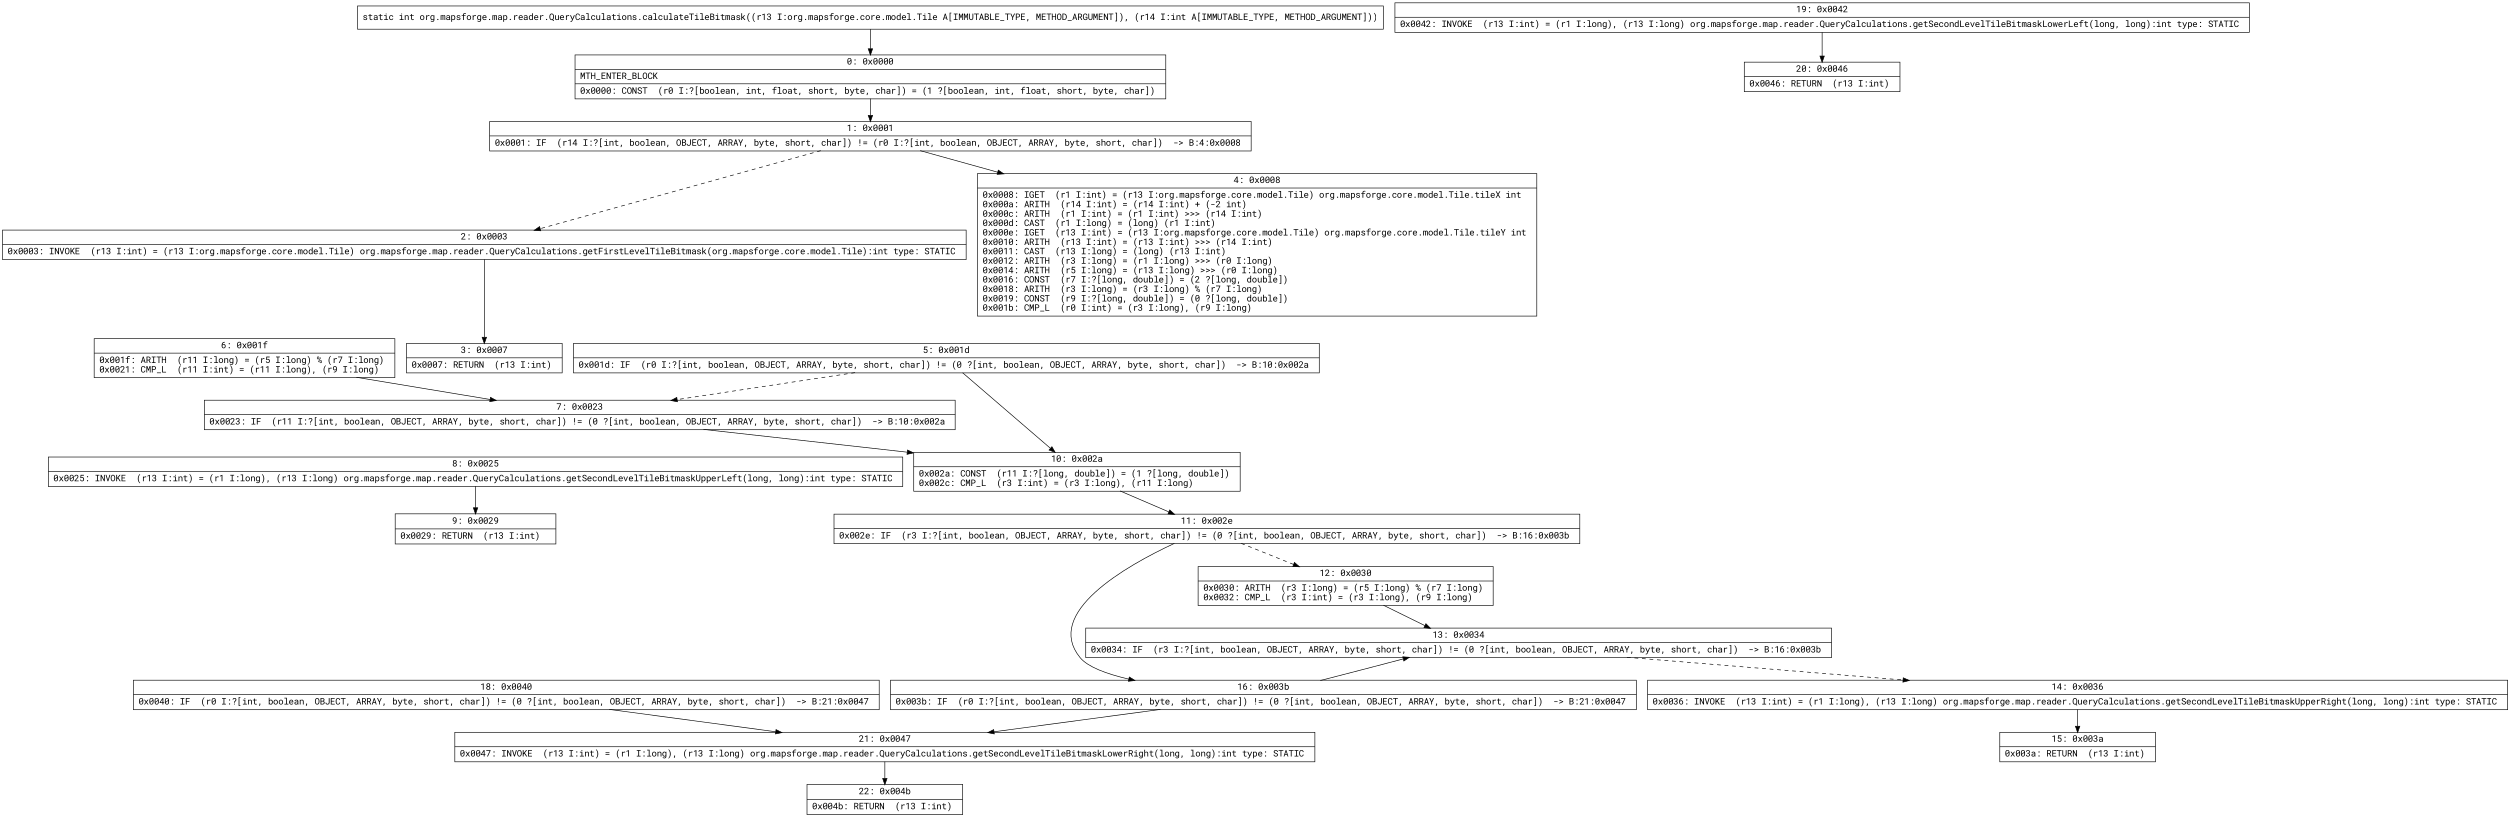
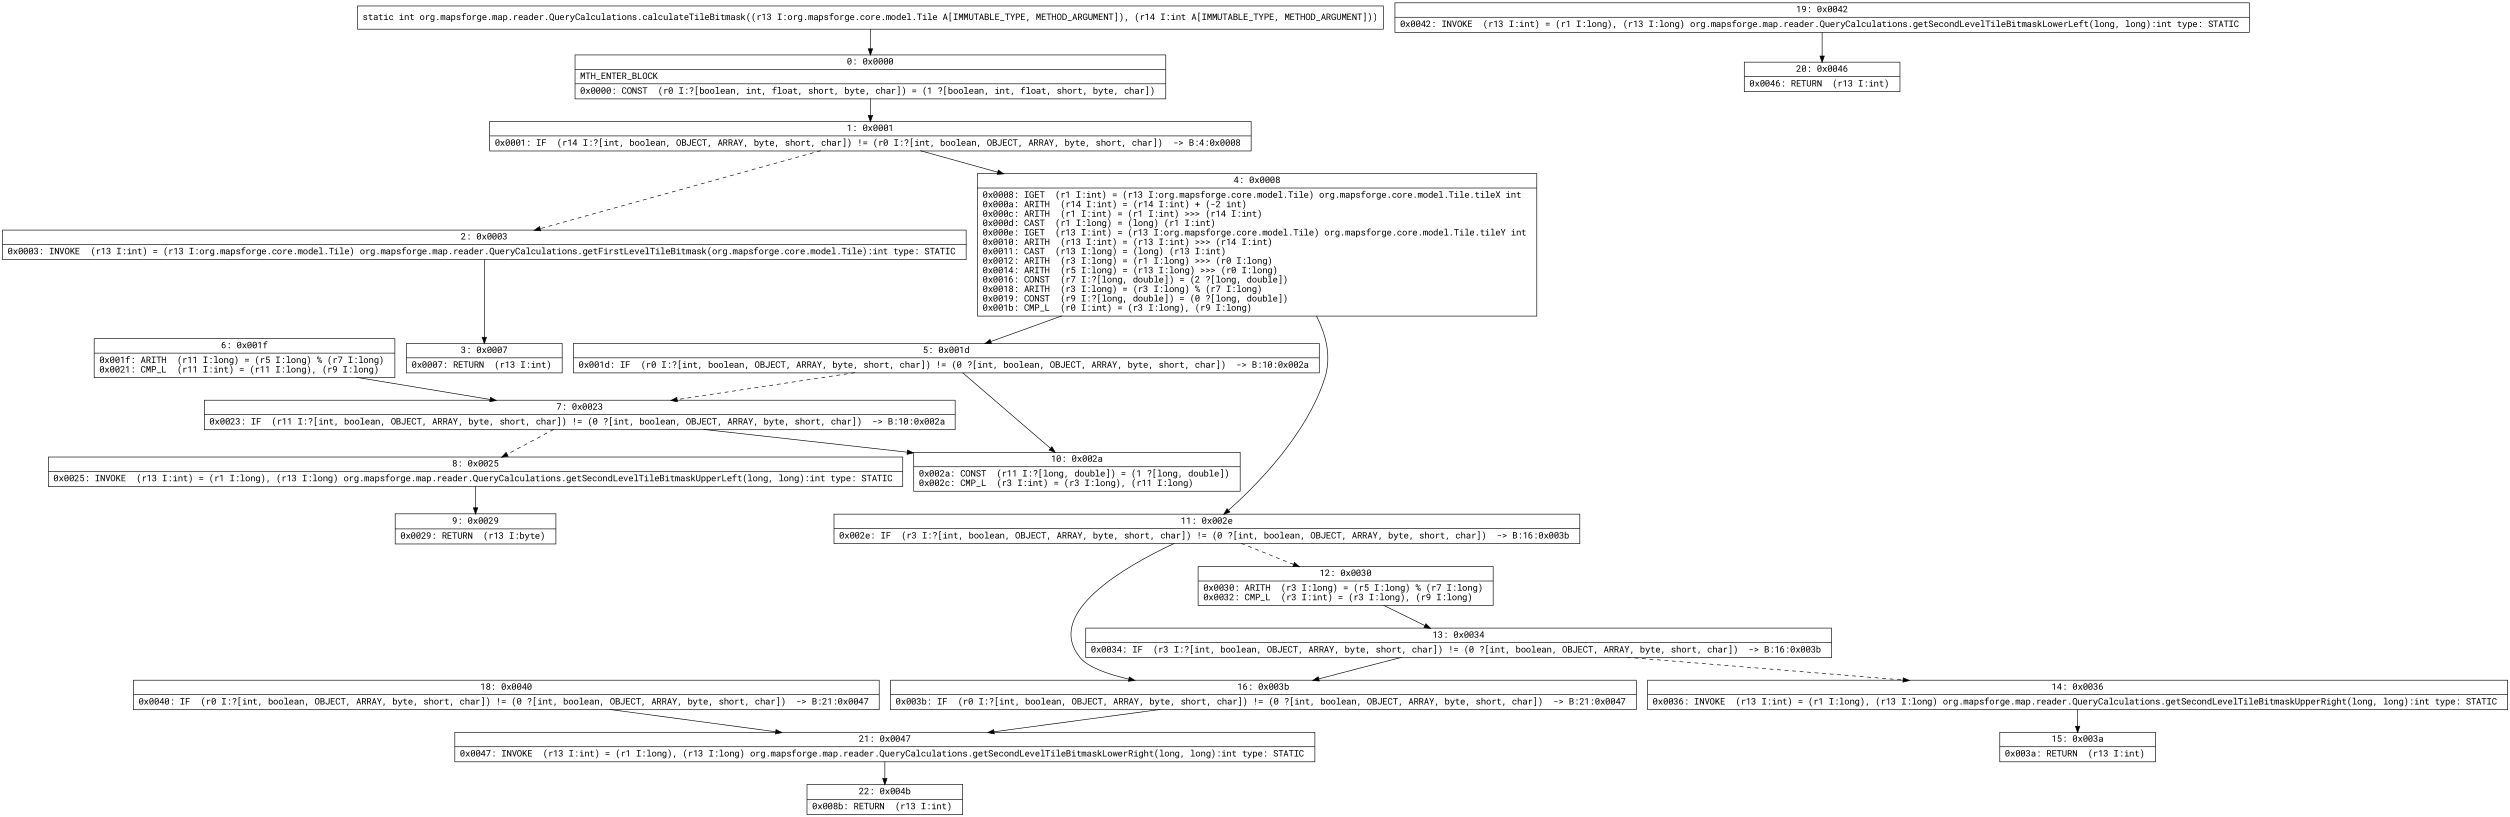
none -> (1026, 329)
none -> (530, 442)
(1144, 501) -> (1303, 424)
(473, 536) -> (476, 536)
(1362, 670) -> (1360, 668)
(885, 807) -> (885, 807)
